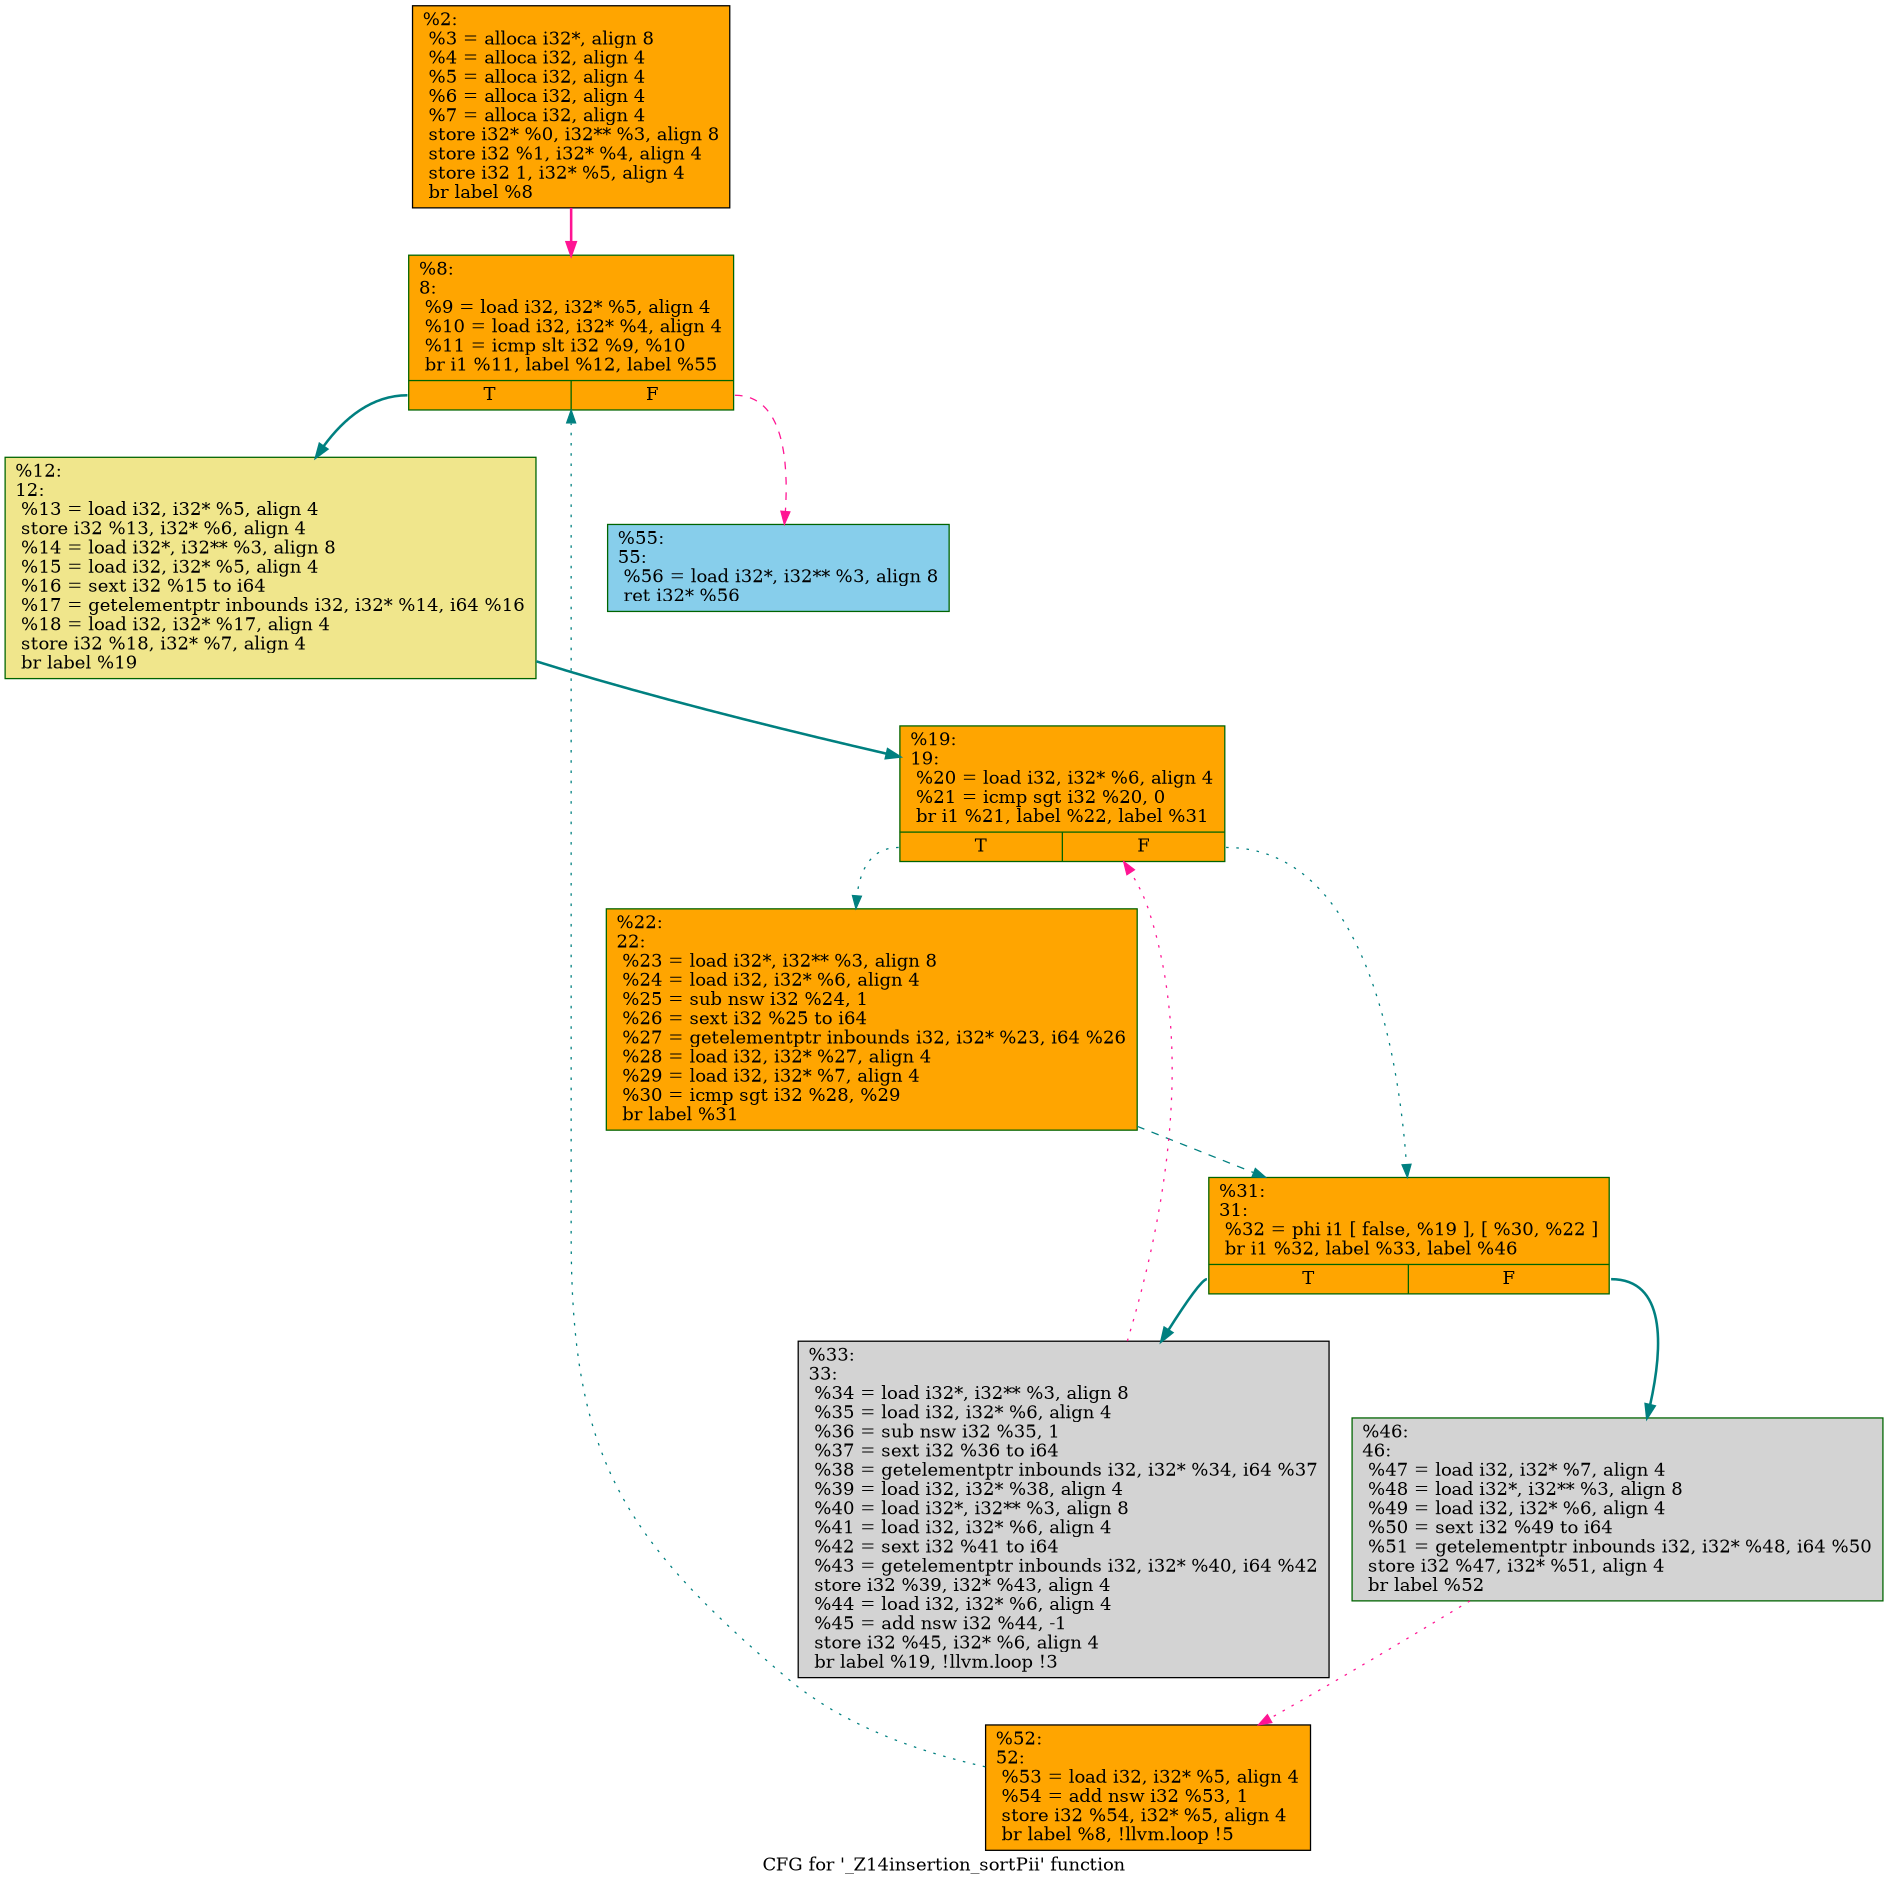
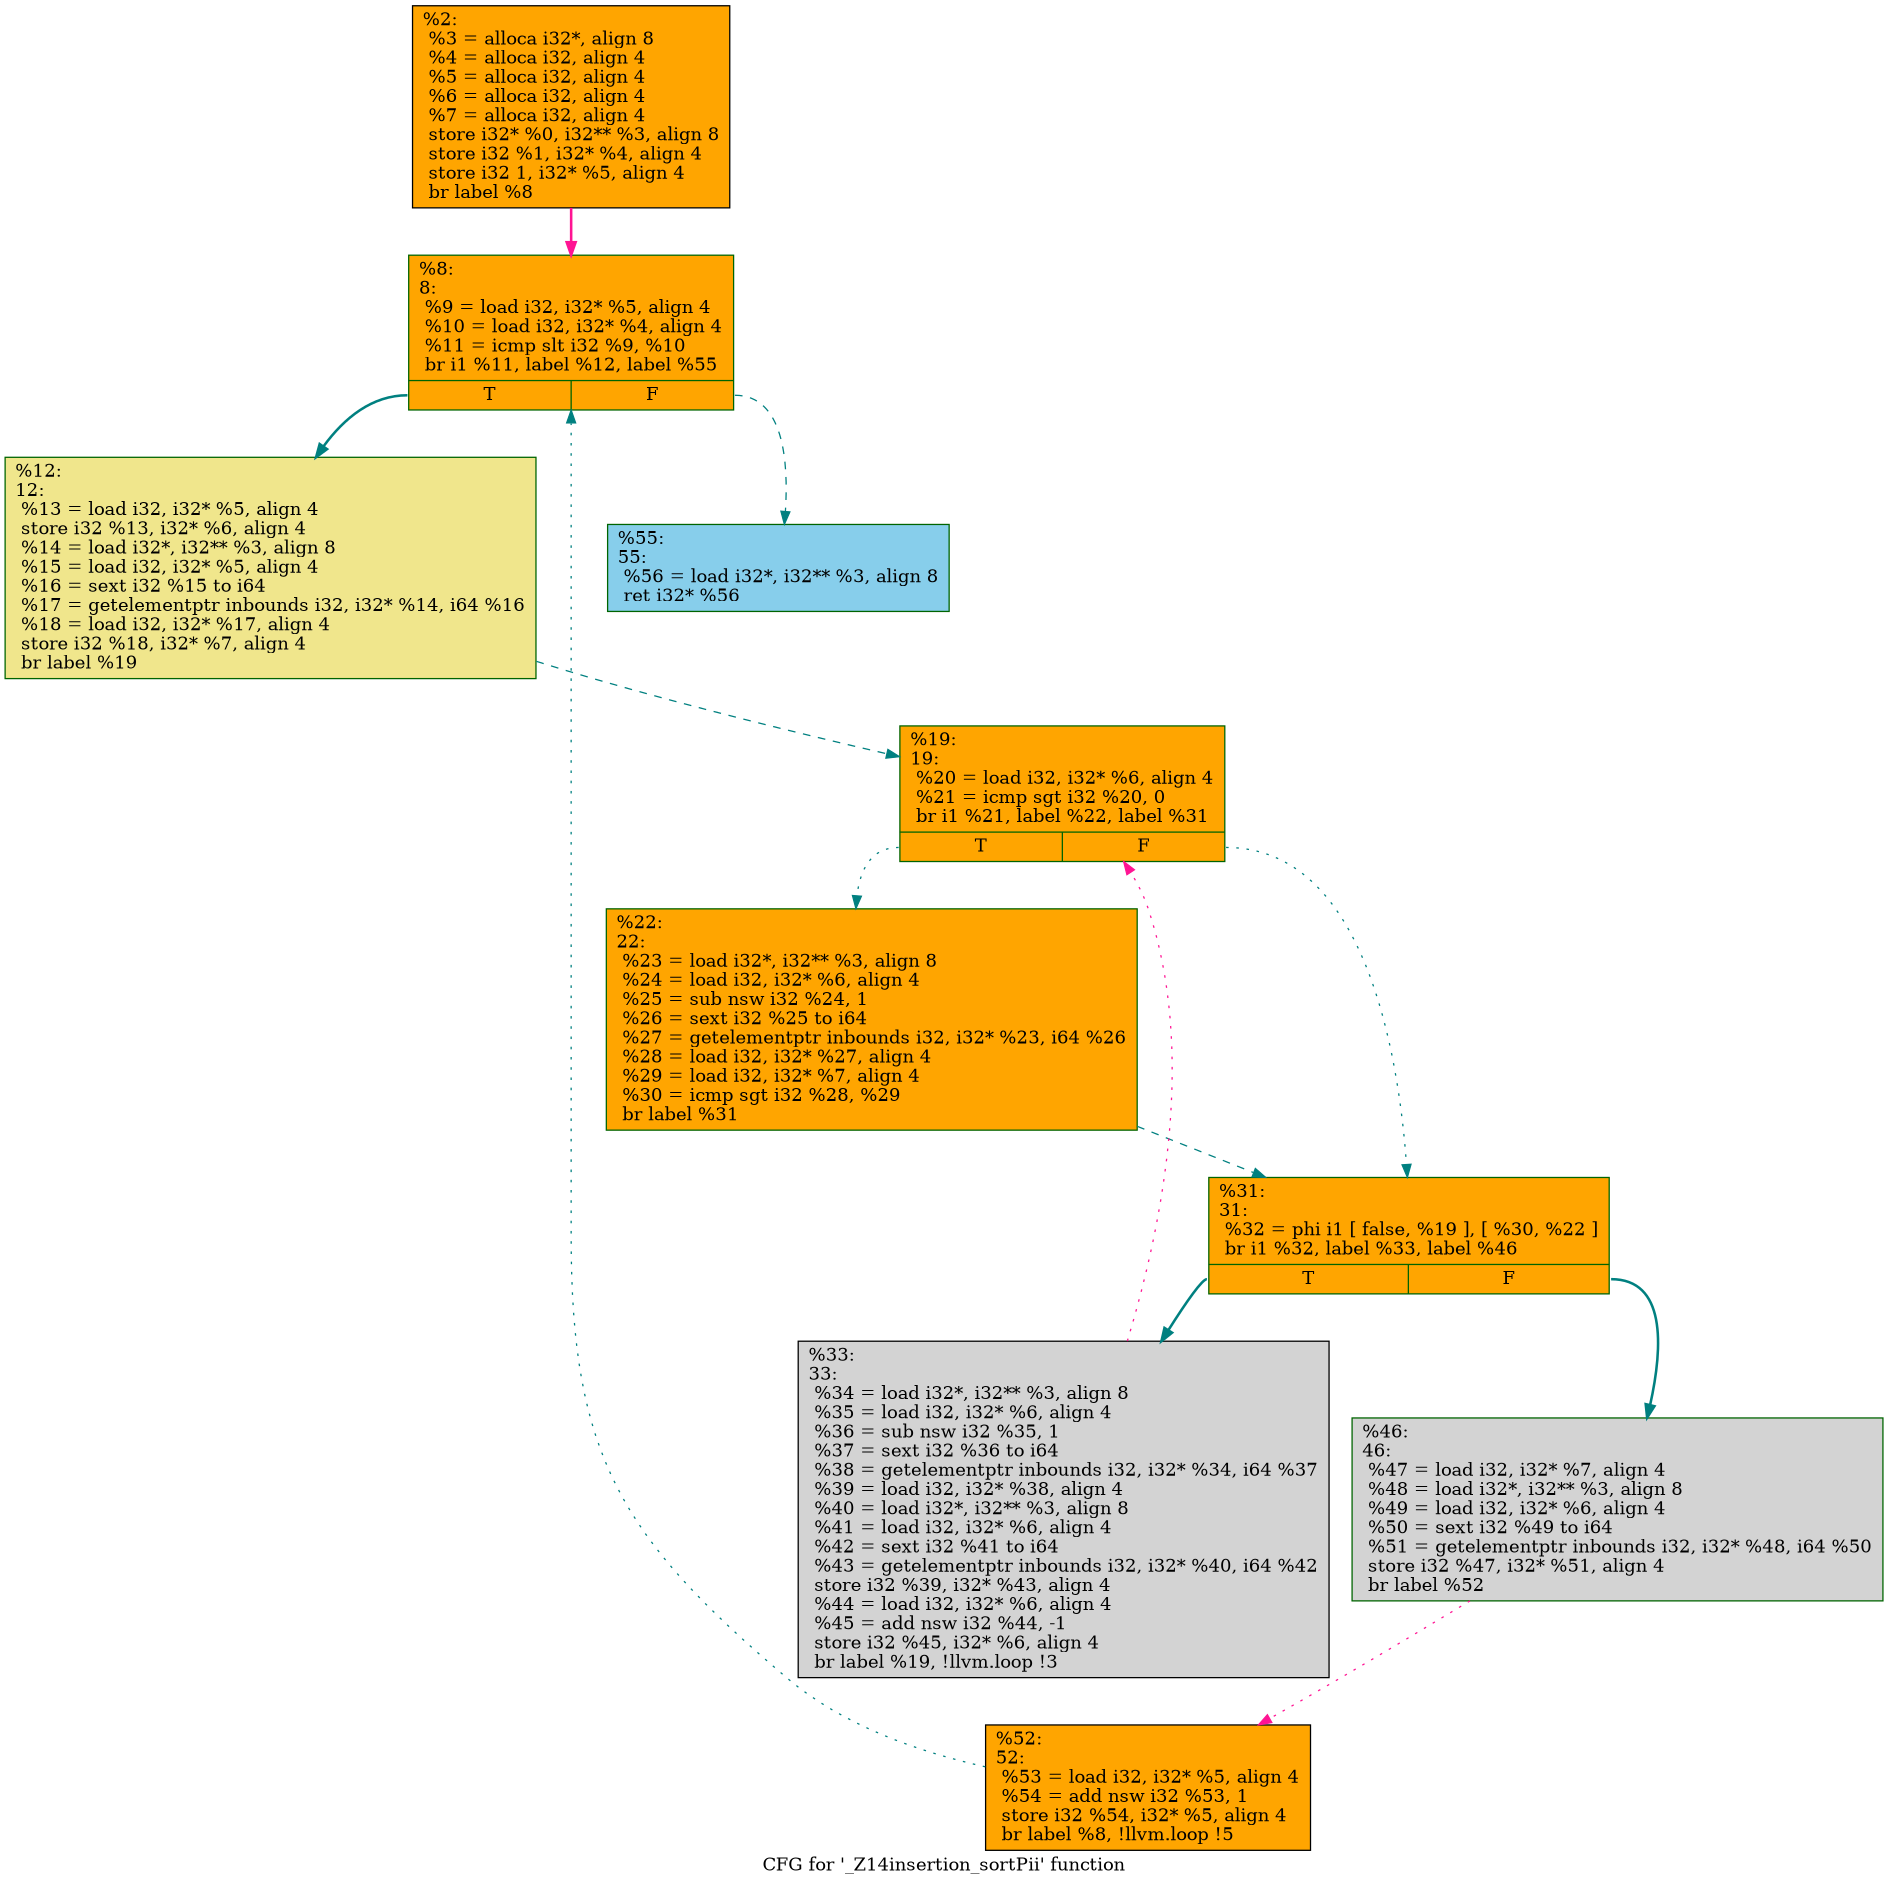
(781, 441) -> (781, 441)
(711, 711) -> (711, 711)
